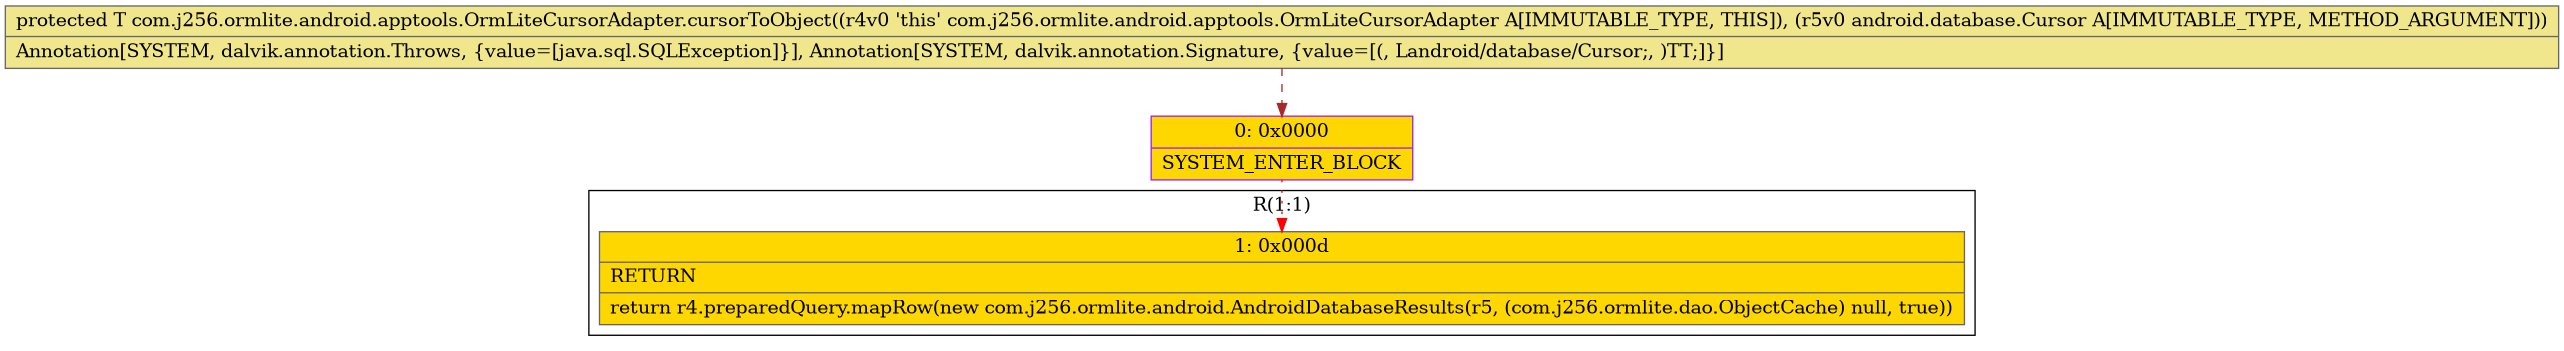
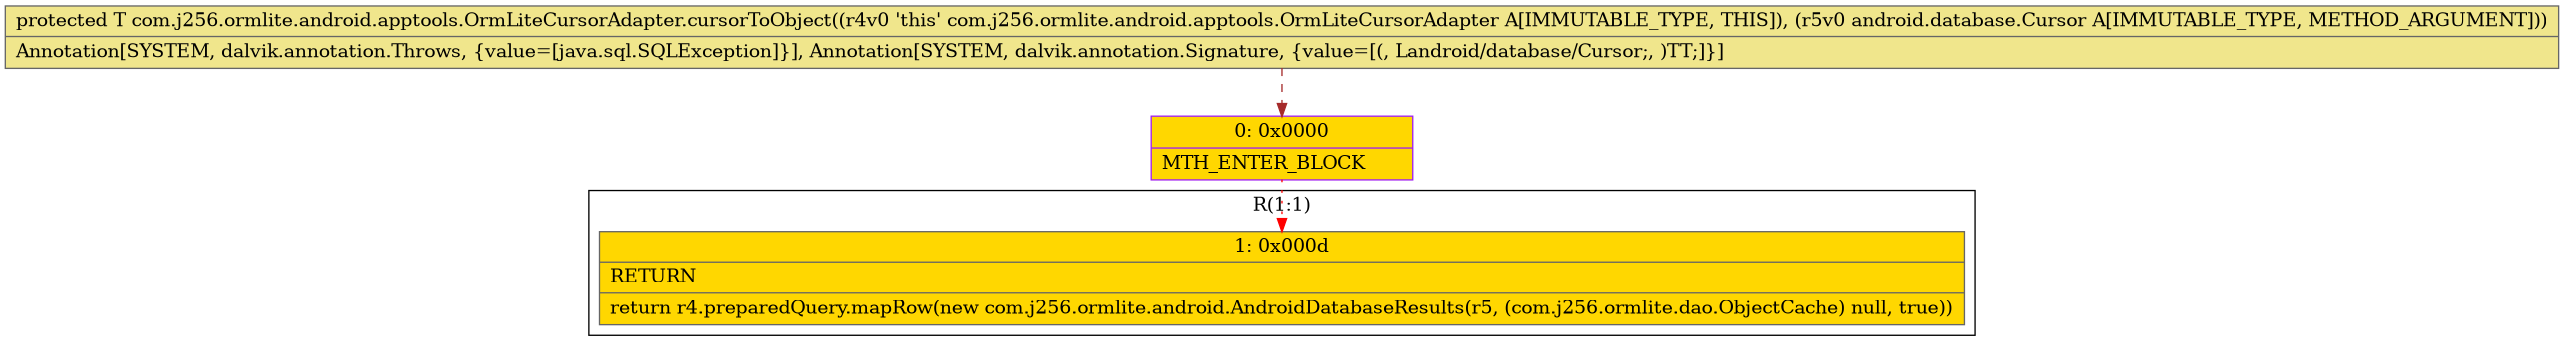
(1282, 163) -> (1264, 163)
